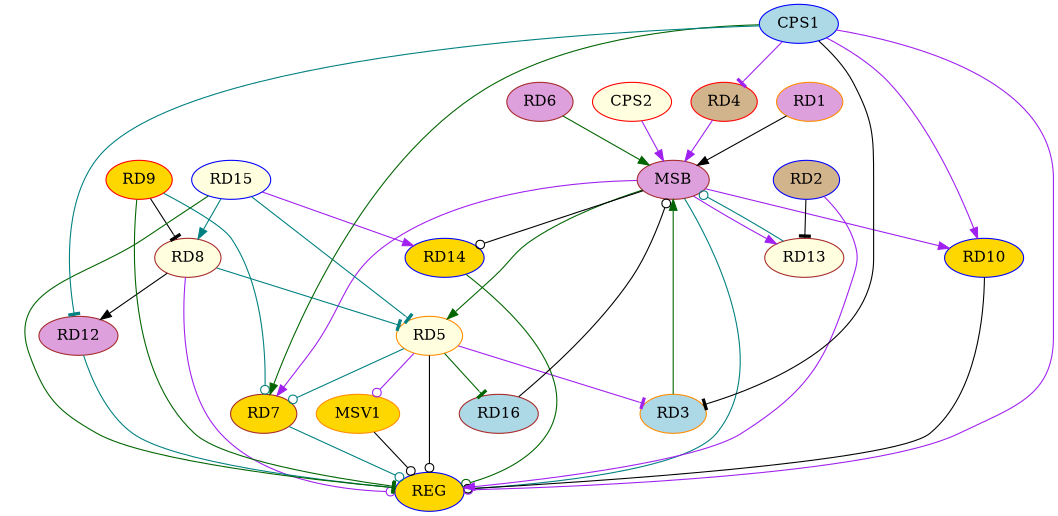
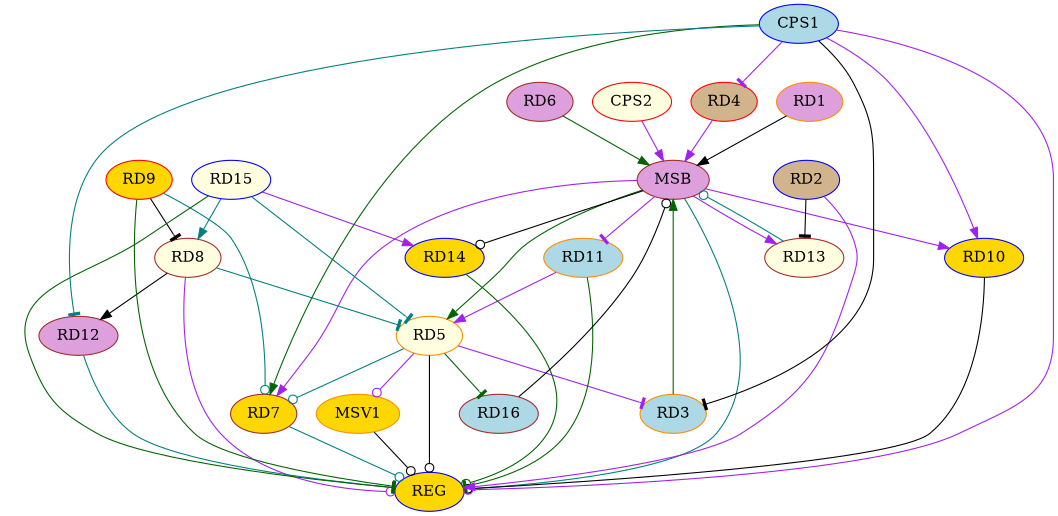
none -> (583, 258)
